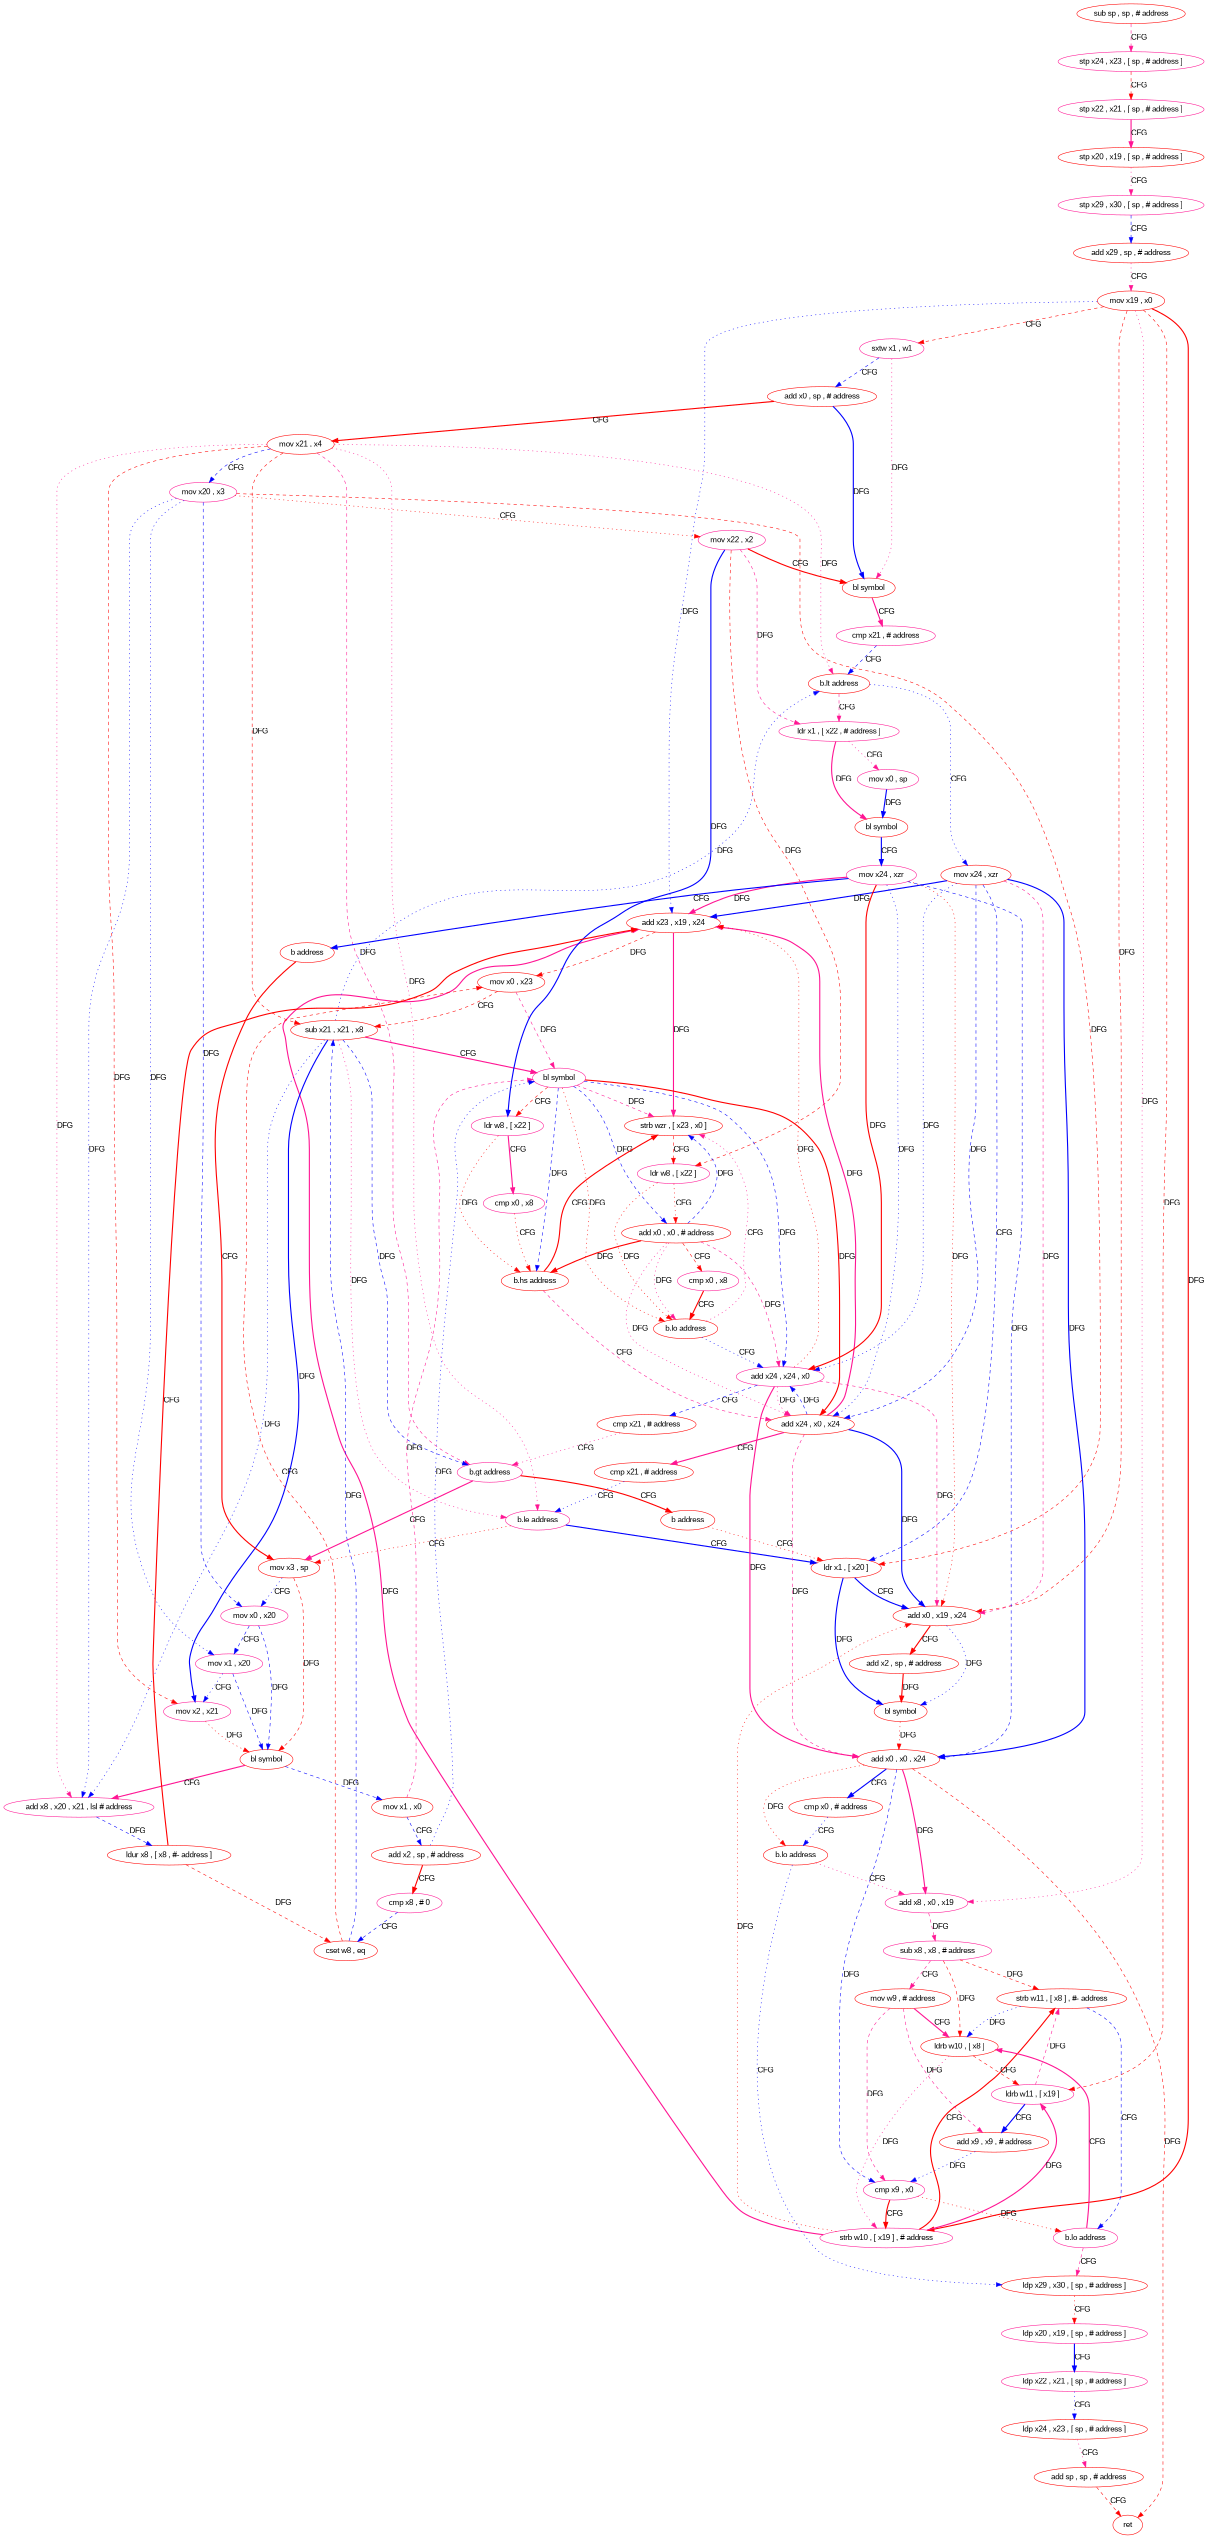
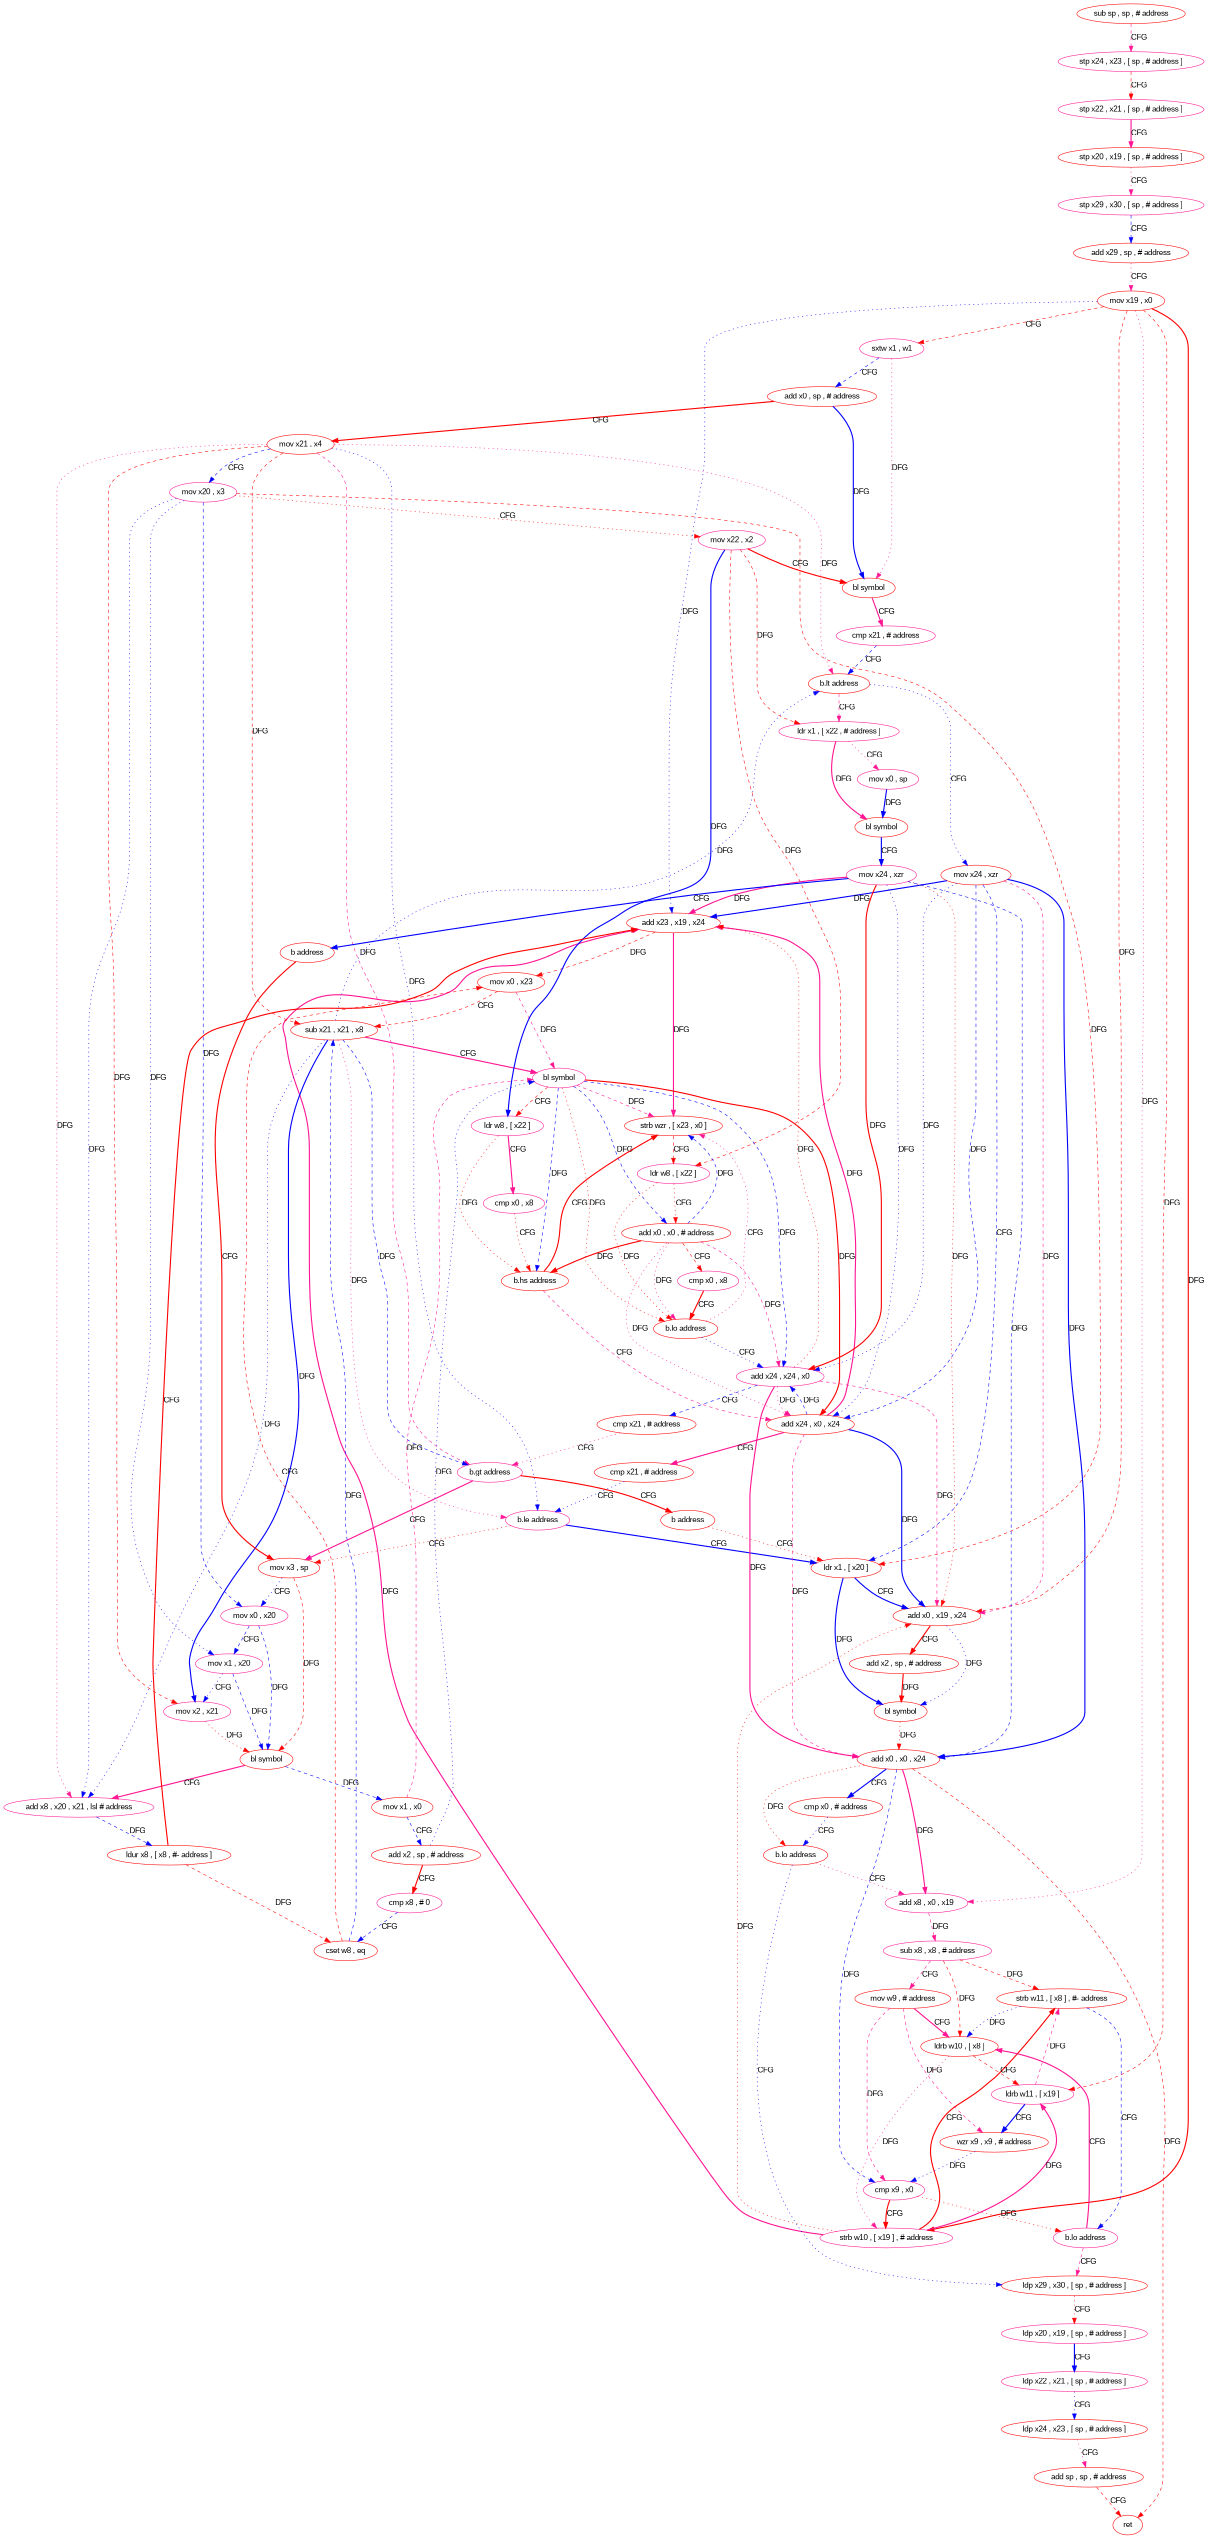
(757, 643) -> (757, 643)
(406, 978) -> (406, 978)
(994, 2142) -> (994, 2142)
